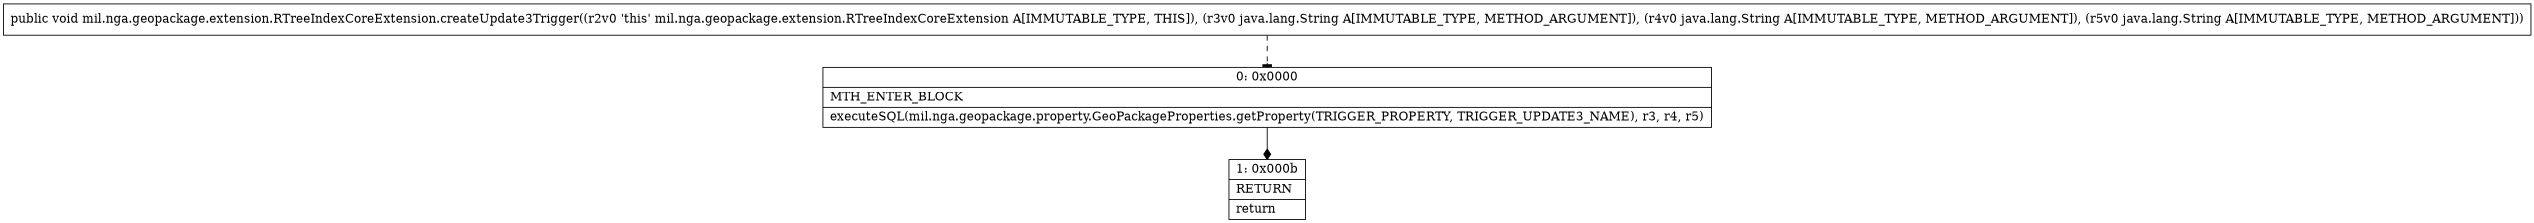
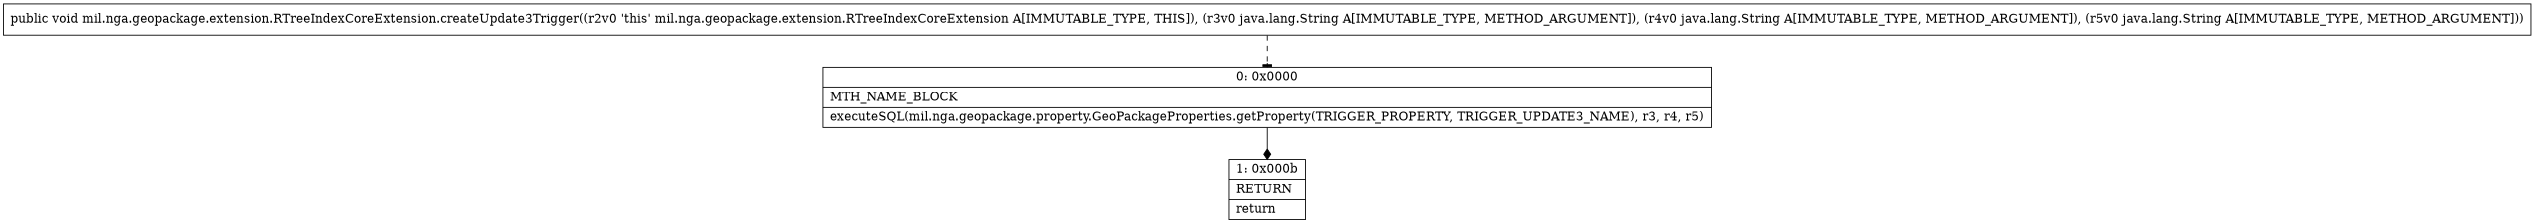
(897, 97) -> (894, 97)
